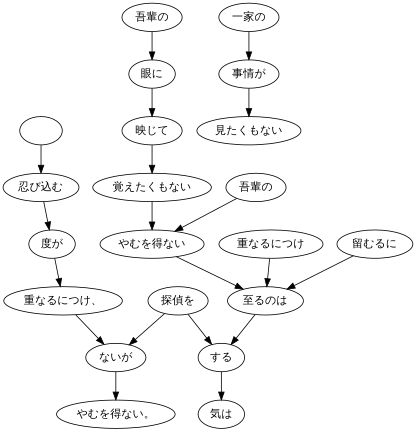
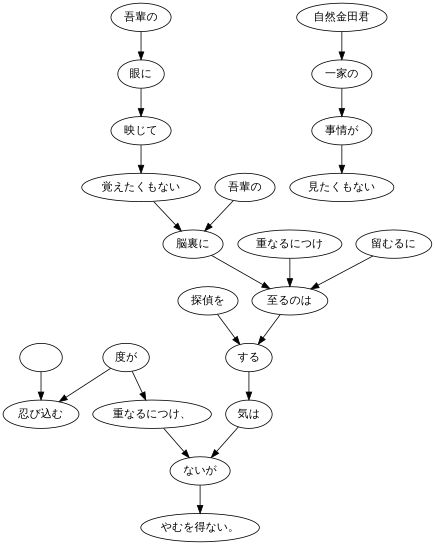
none -> (342, 17)
(46, 212) -> (88, 383)
(152, 244) -> (193, 244)
(150, 327) -> (227, 439)
